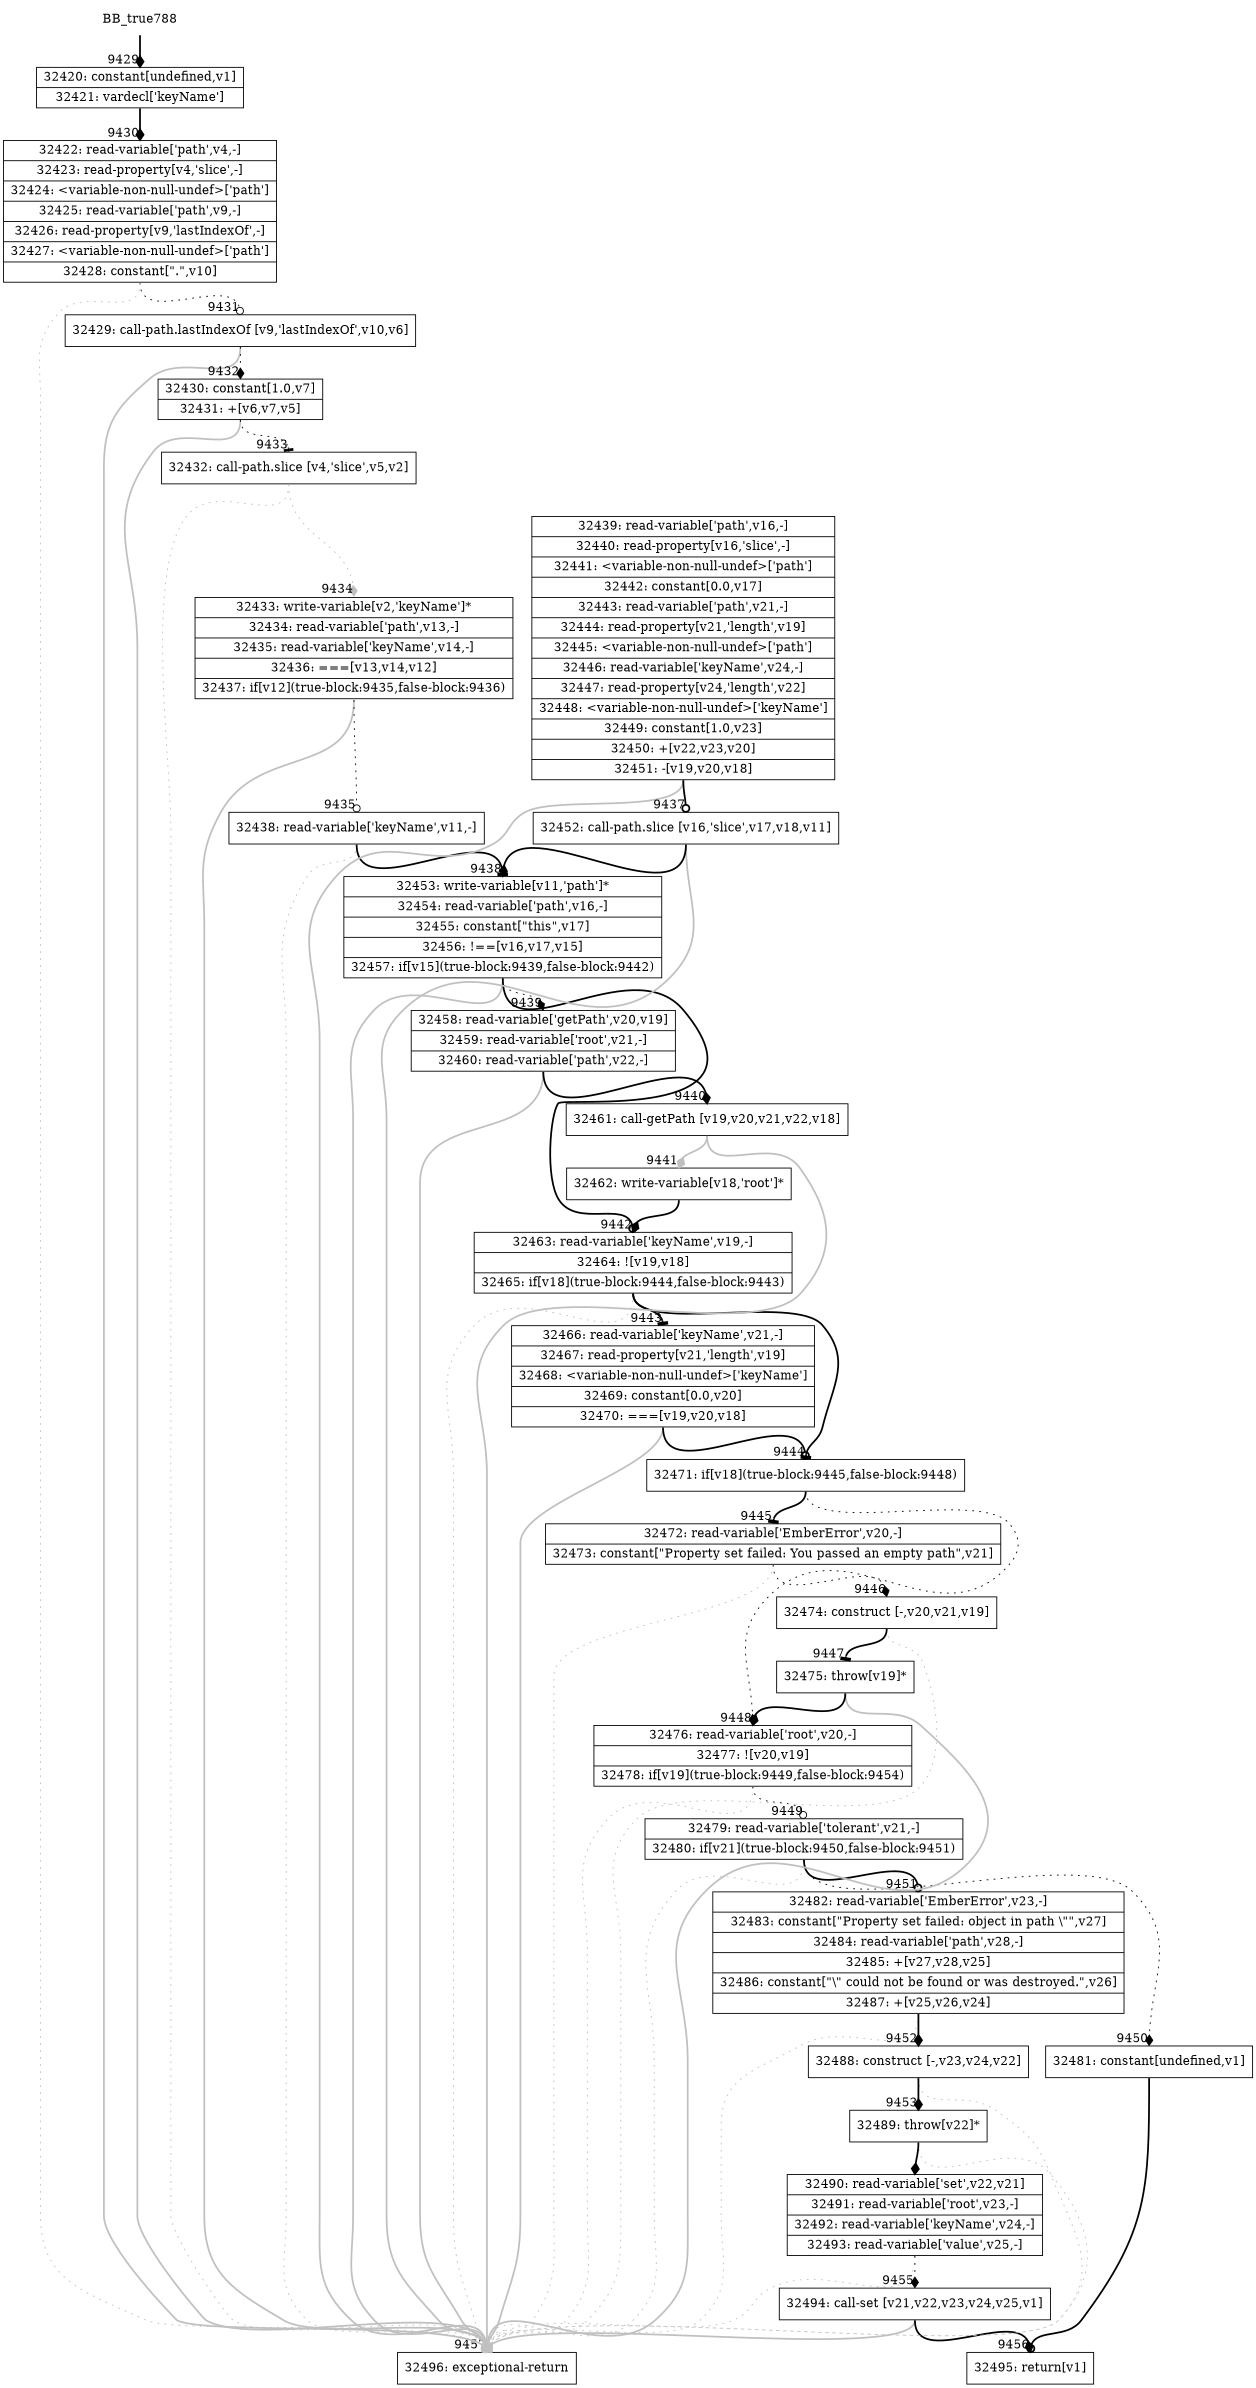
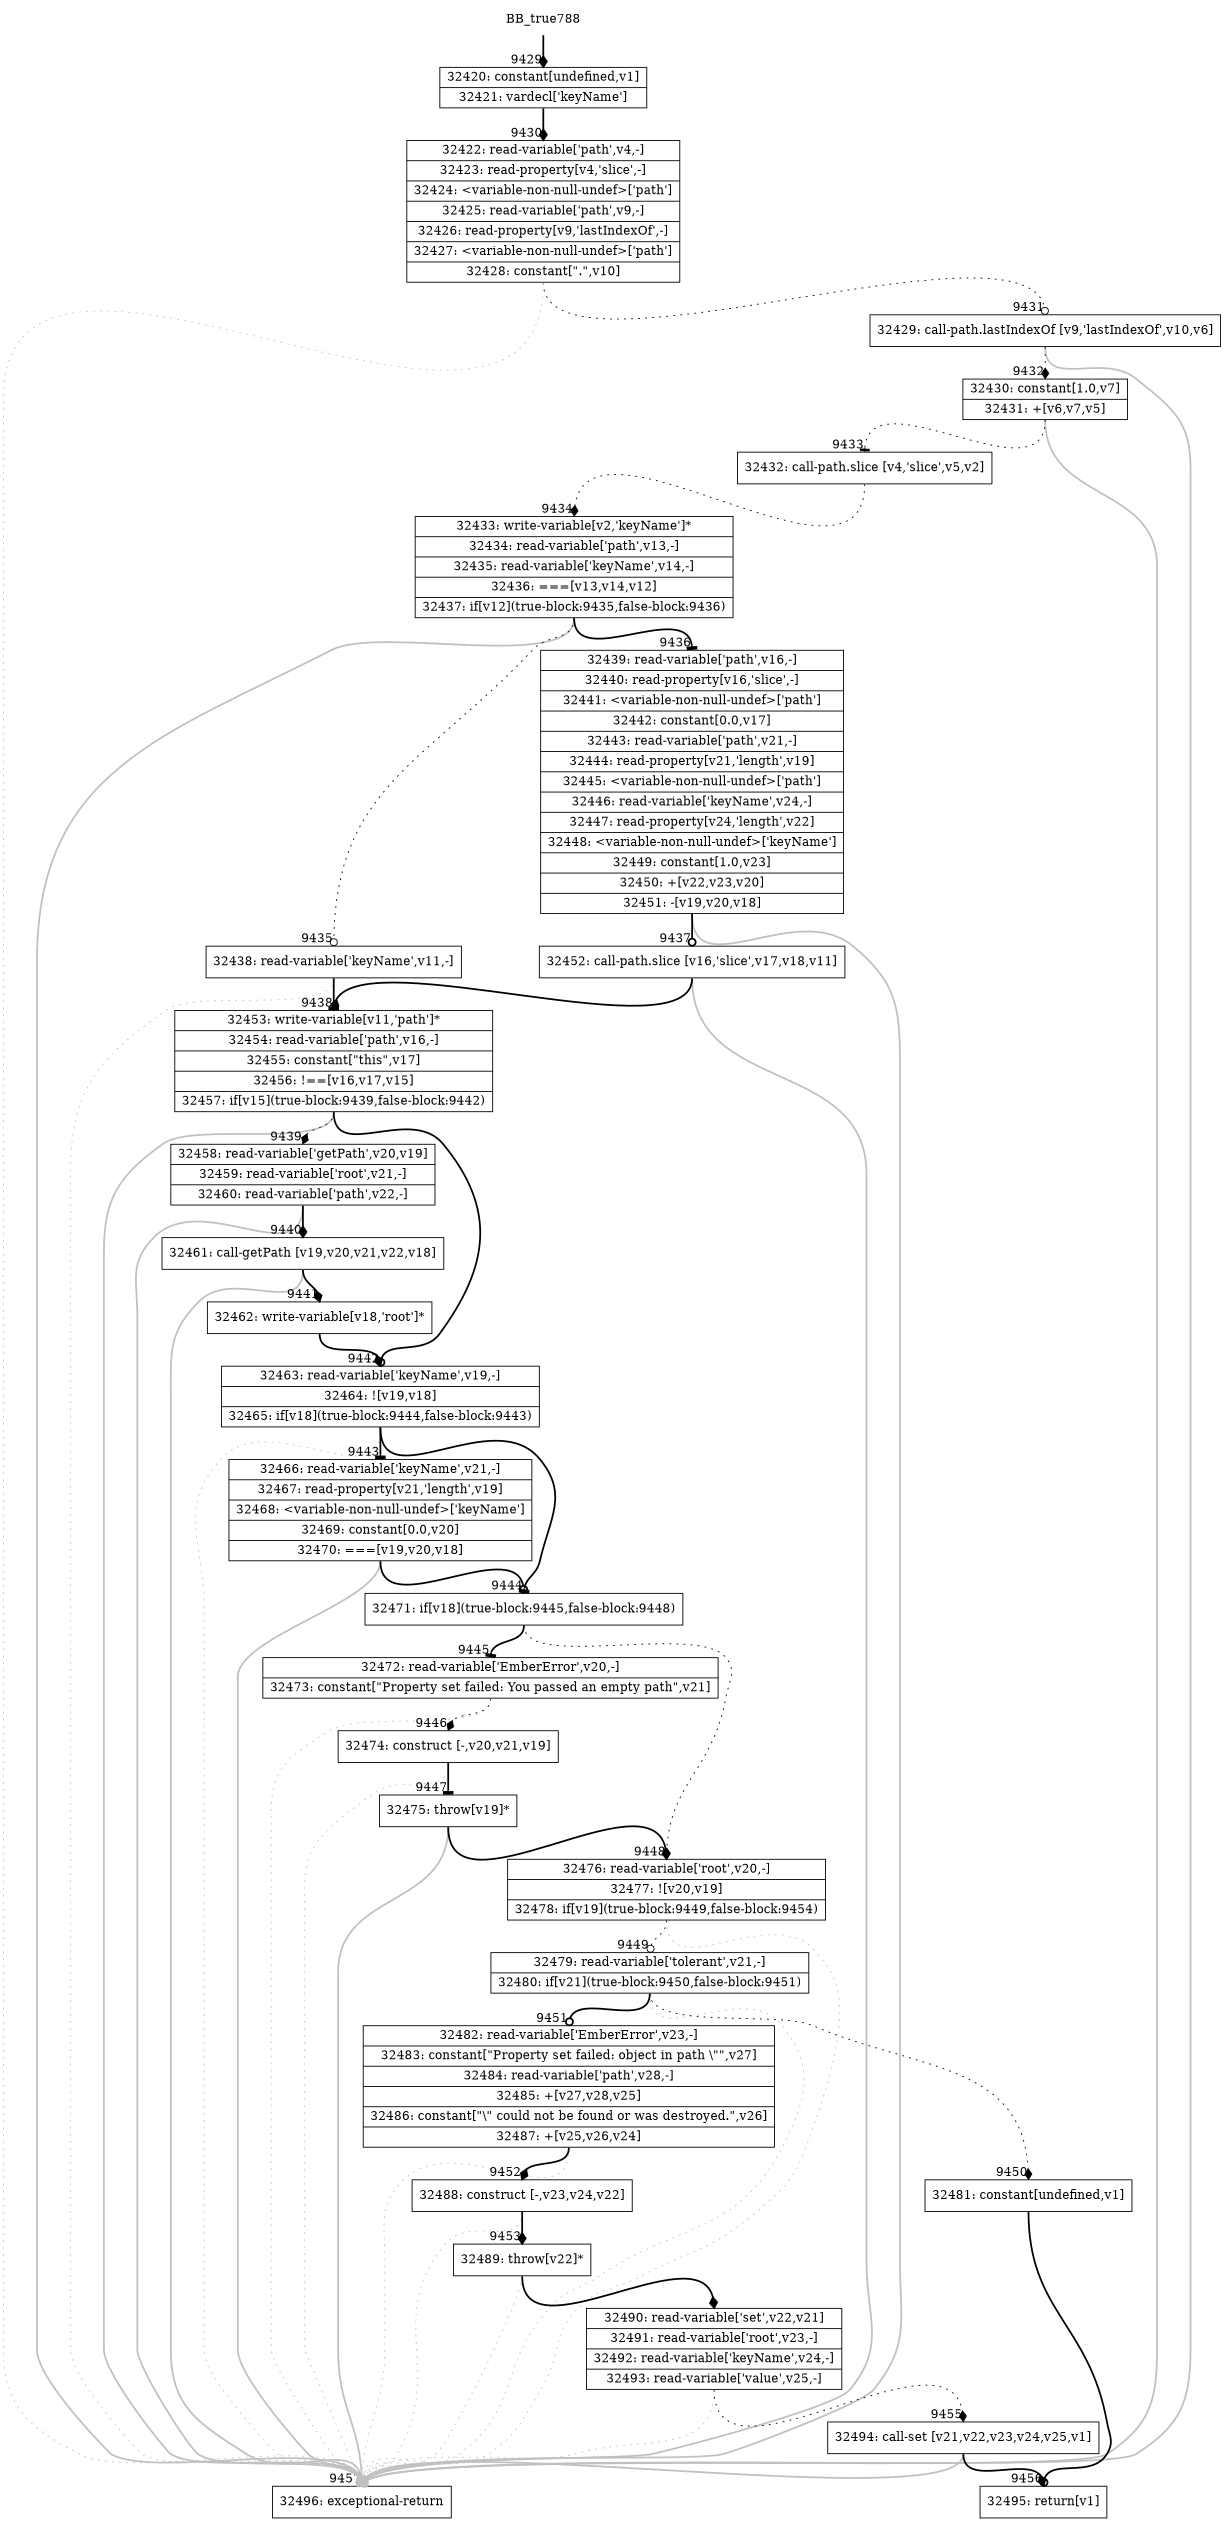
(317, 537) -> (725, 502)
none -> (631, 634)
(698, 1149) -> (308, 1282)
(171, 1495) -> none
